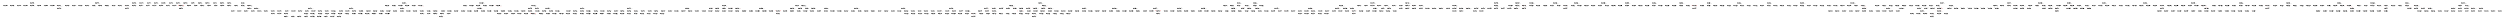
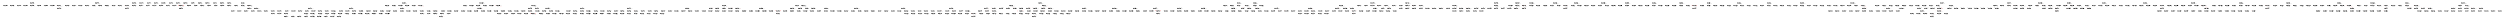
none -> (1468, 11)
